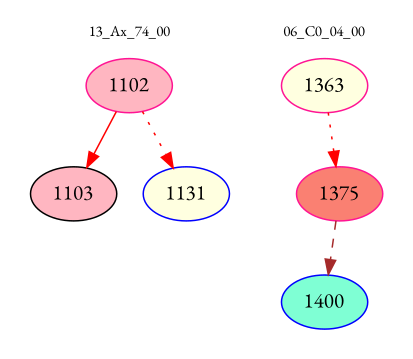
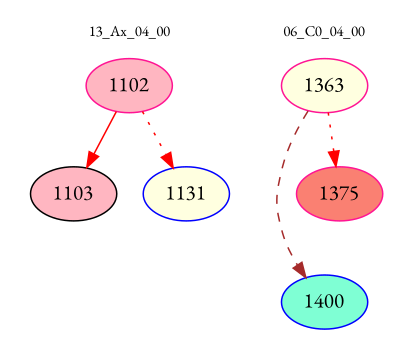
(130, 32) -> (130, 32)
(333, 240) -> (278, 187)
